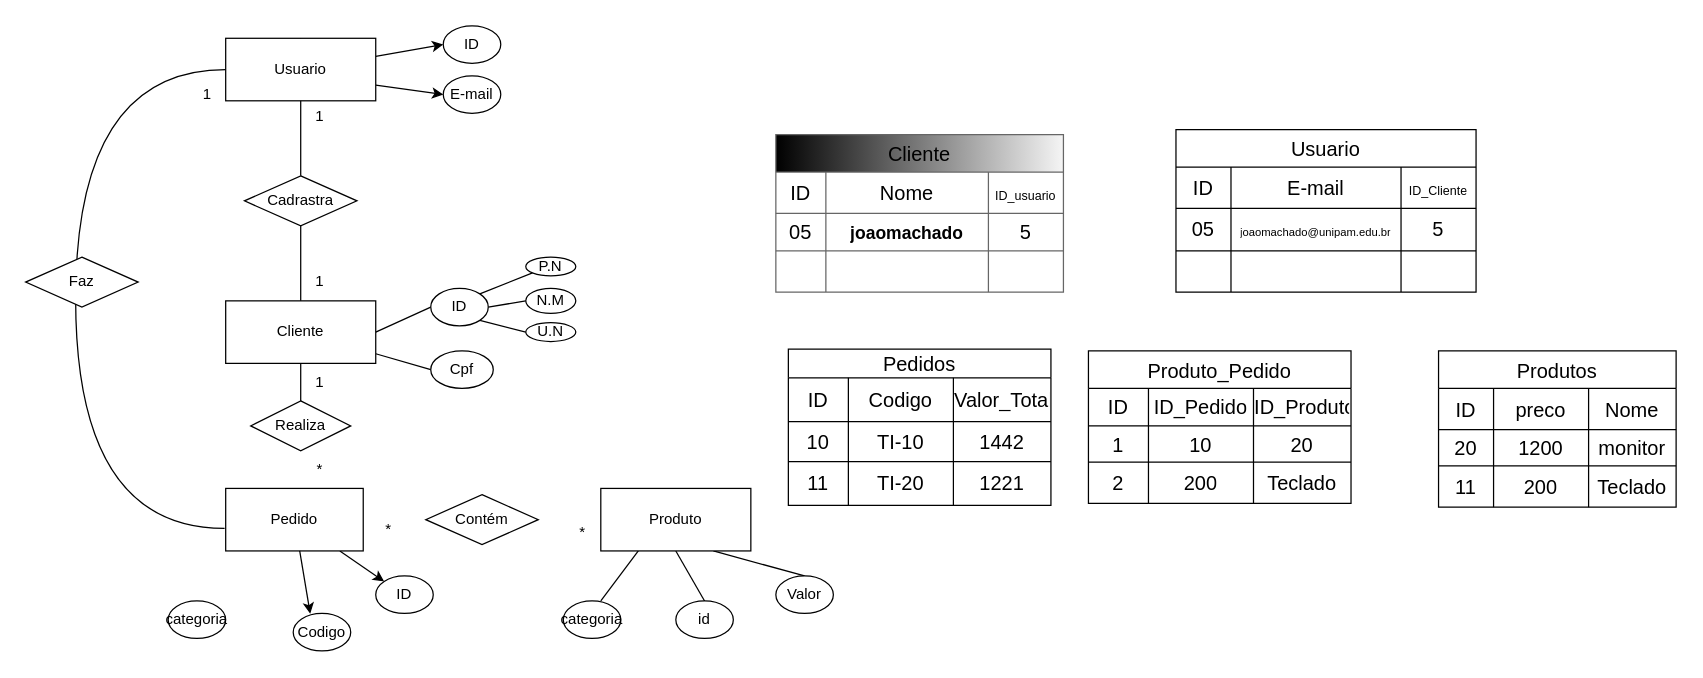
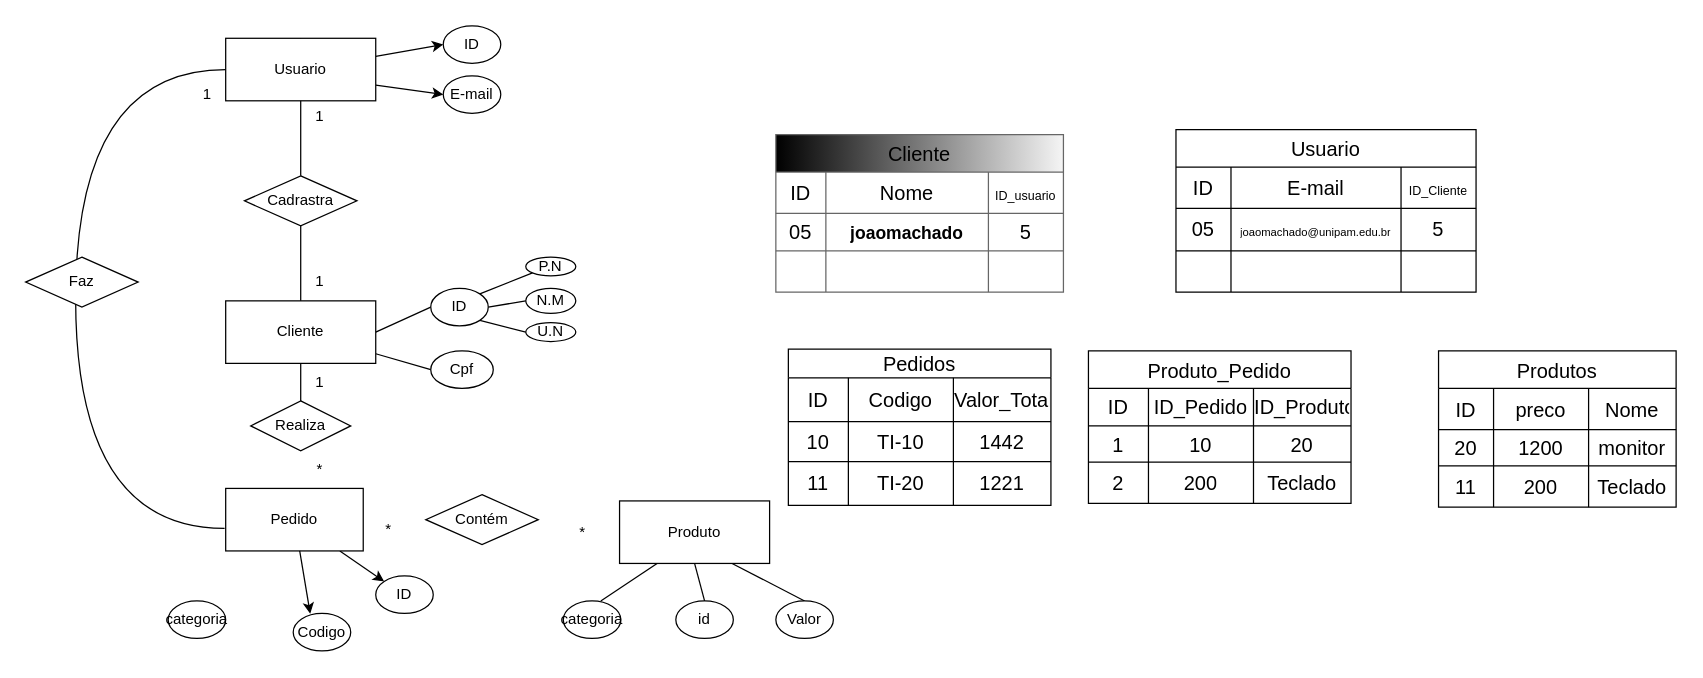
(676, 519) -> (694, 532)
(804, 594) -> (804, 619)
